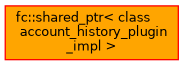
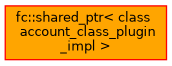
(92, 33) -> (86, 33)
